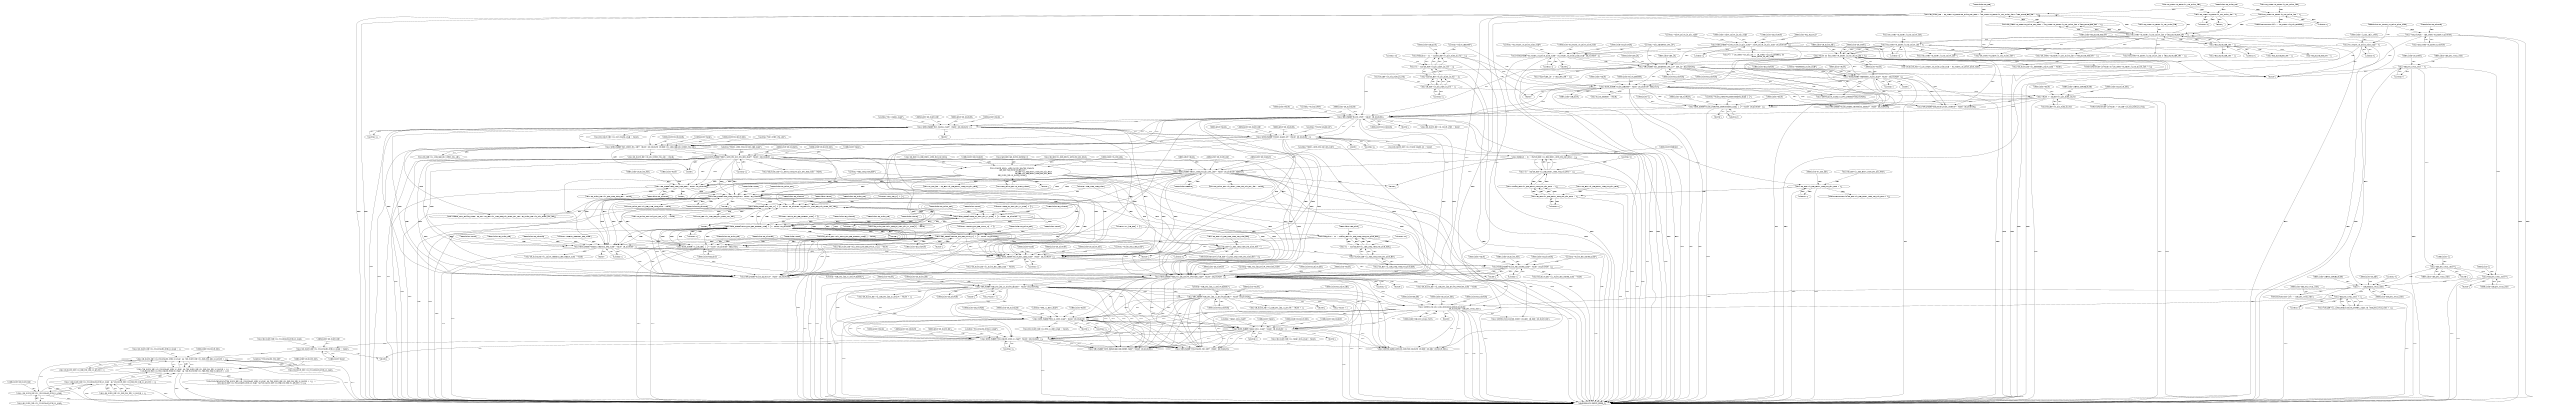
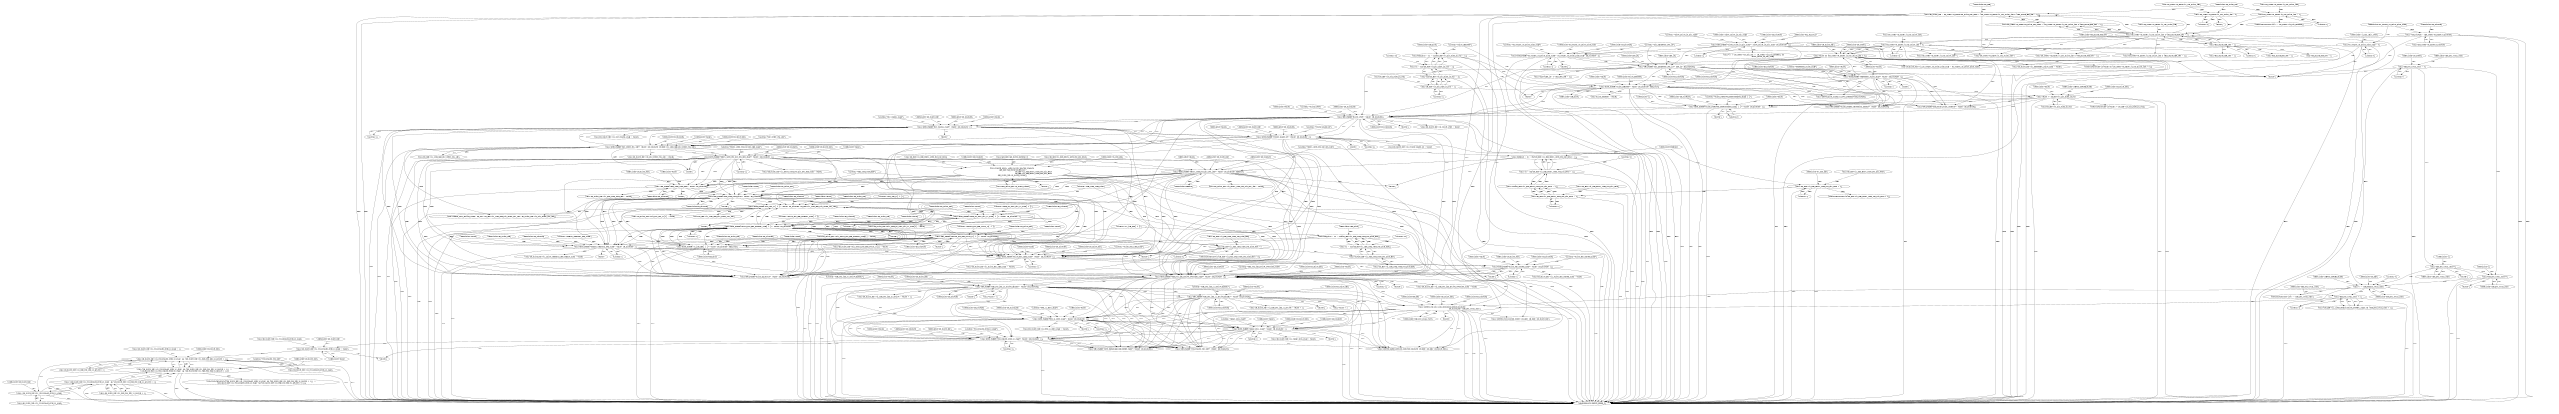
(950, 187) -> none
(647, 207) -> none
